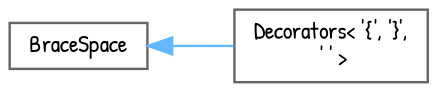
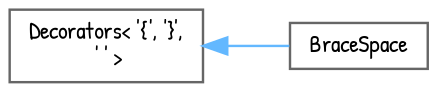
(203, 46) -> (259, 46)
